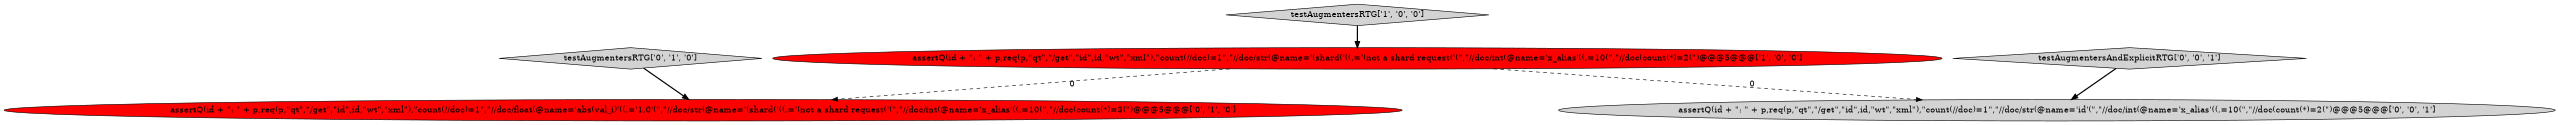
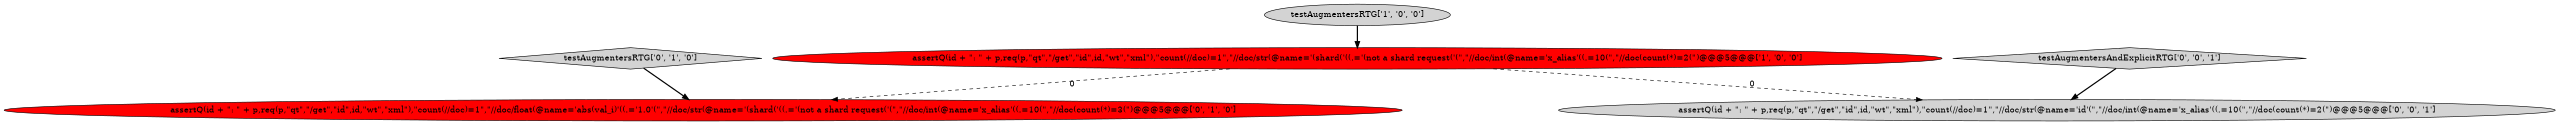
(1357, 15) -> (1357, 15)
